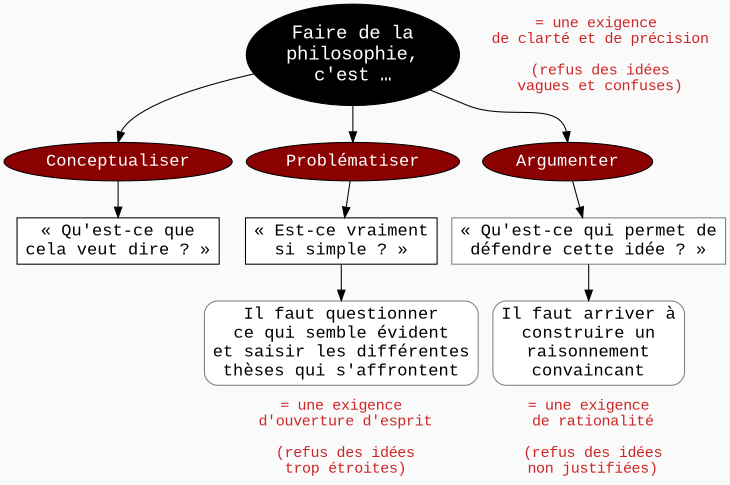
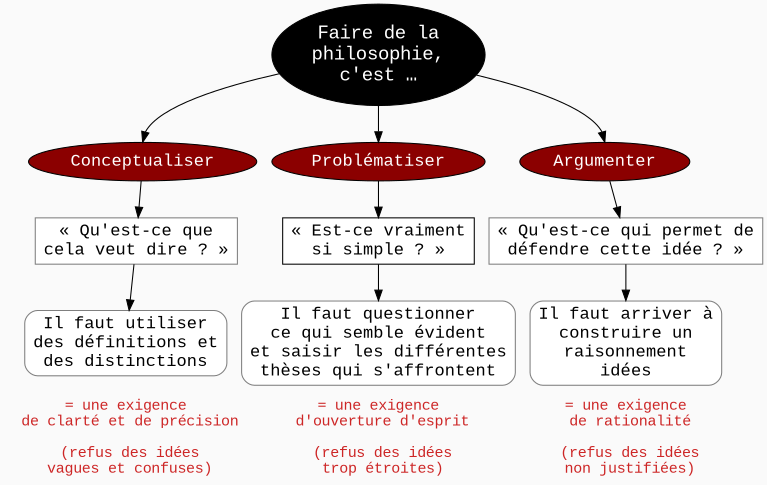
(118, 241) -> (136, 241)
none -> (126, 343)
(589, 343) -> (626, 343)
